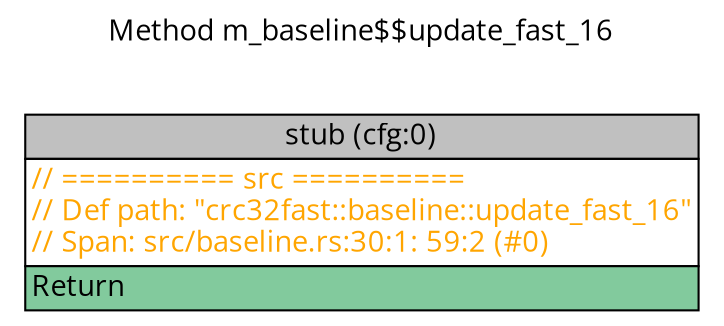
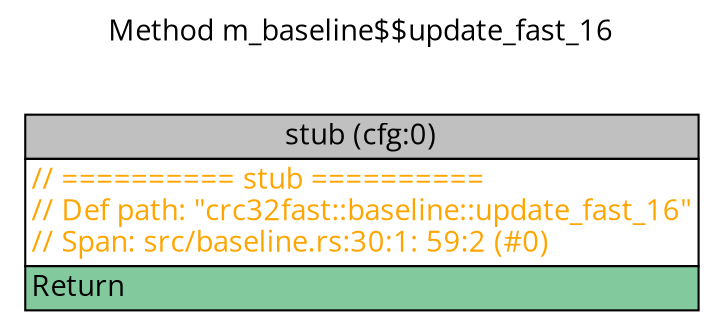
(249, 180) -> (259, 180)
